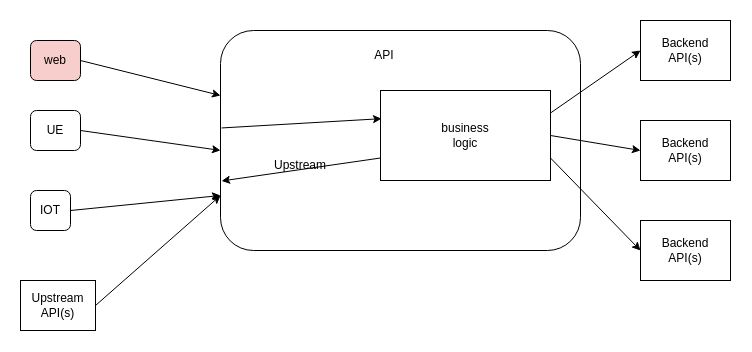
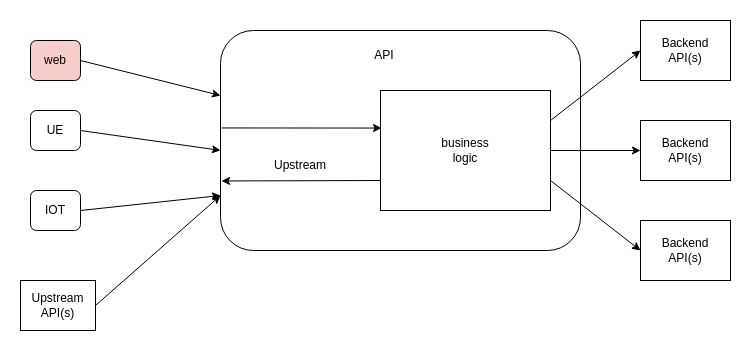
(466, 136) -> (466, 151)
(51, 211) -> (56, 211)
